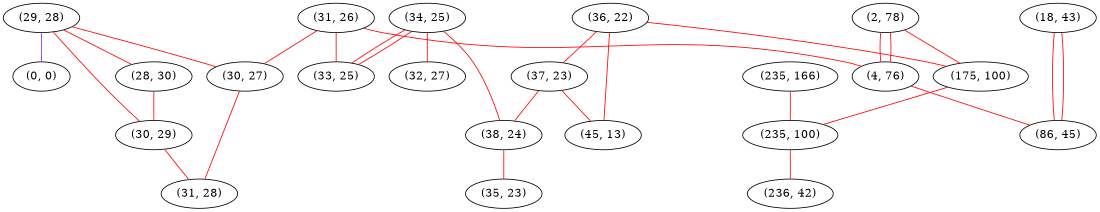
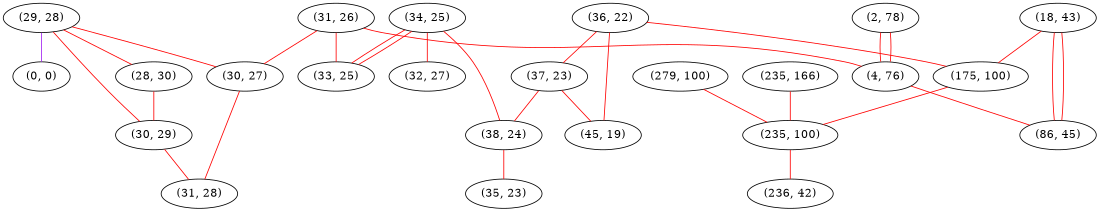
(932, 47) -> (1020, 47)
none -> (680, 77)
(603, 135) -> (603, 135)
